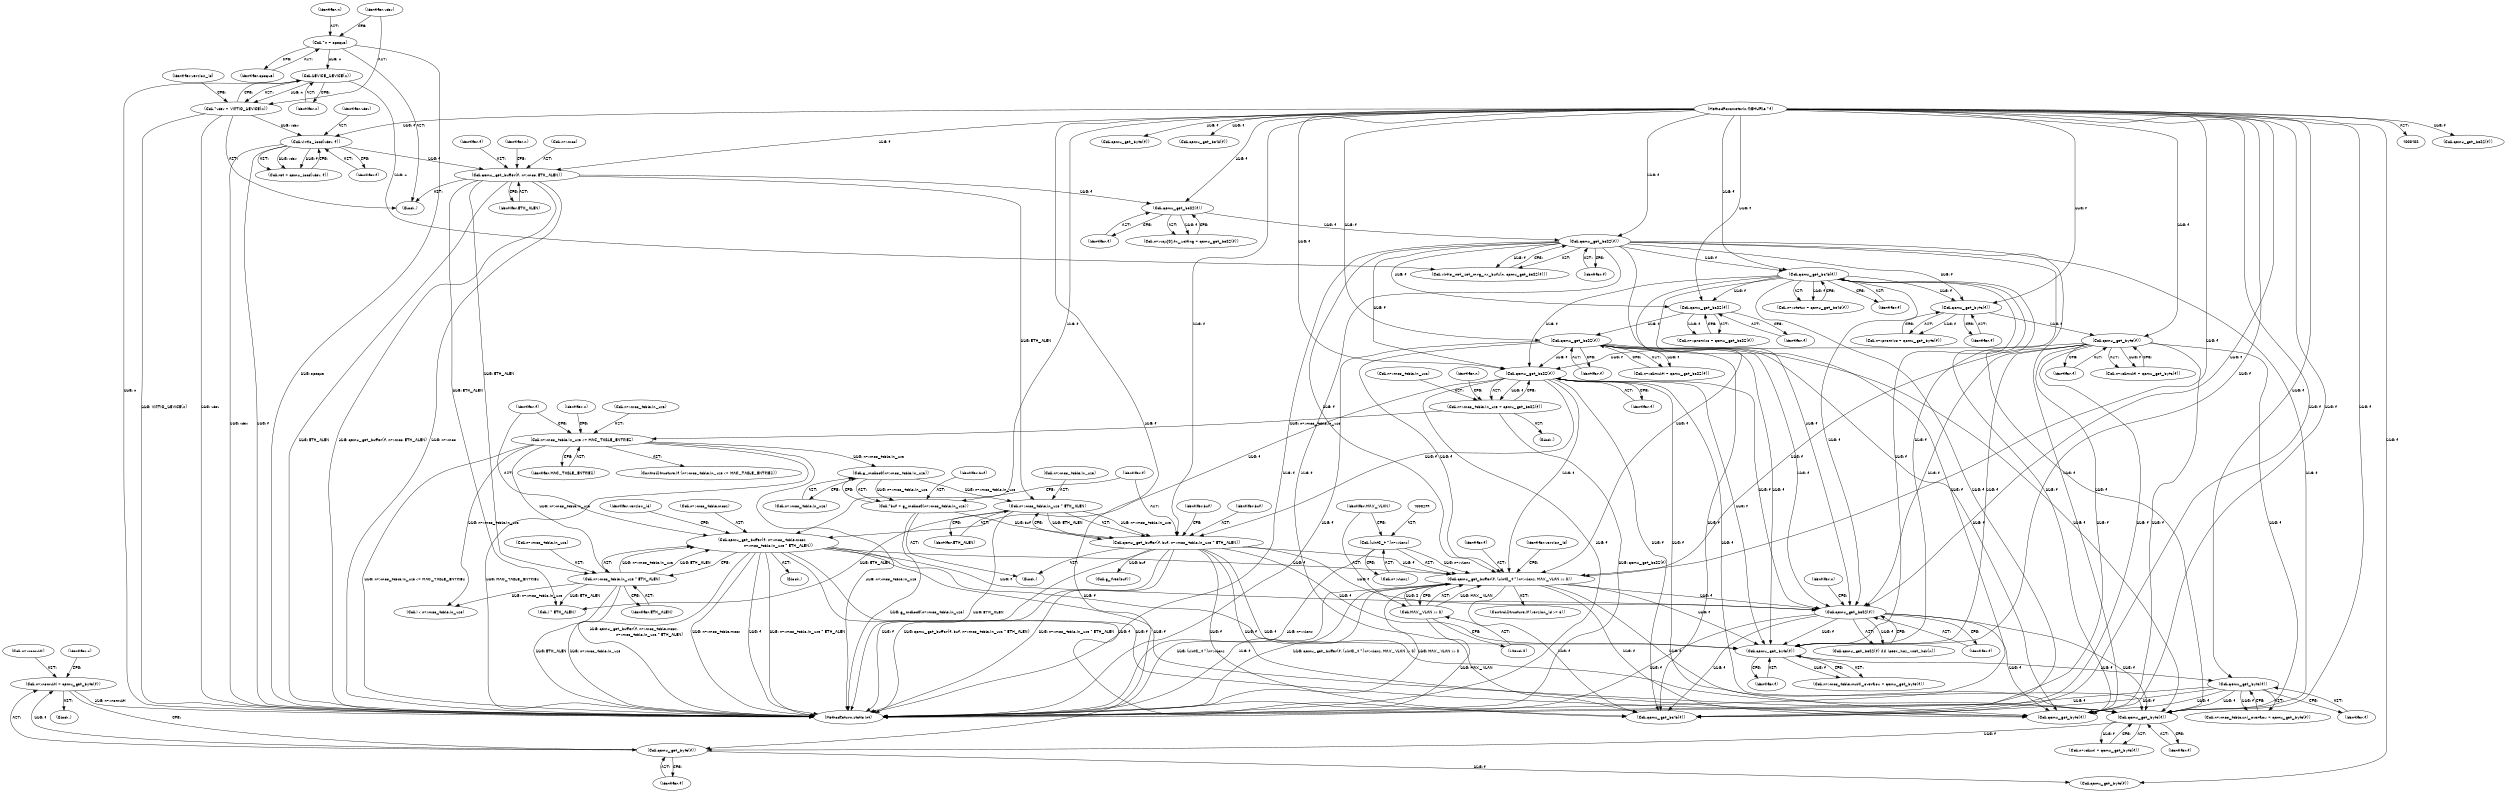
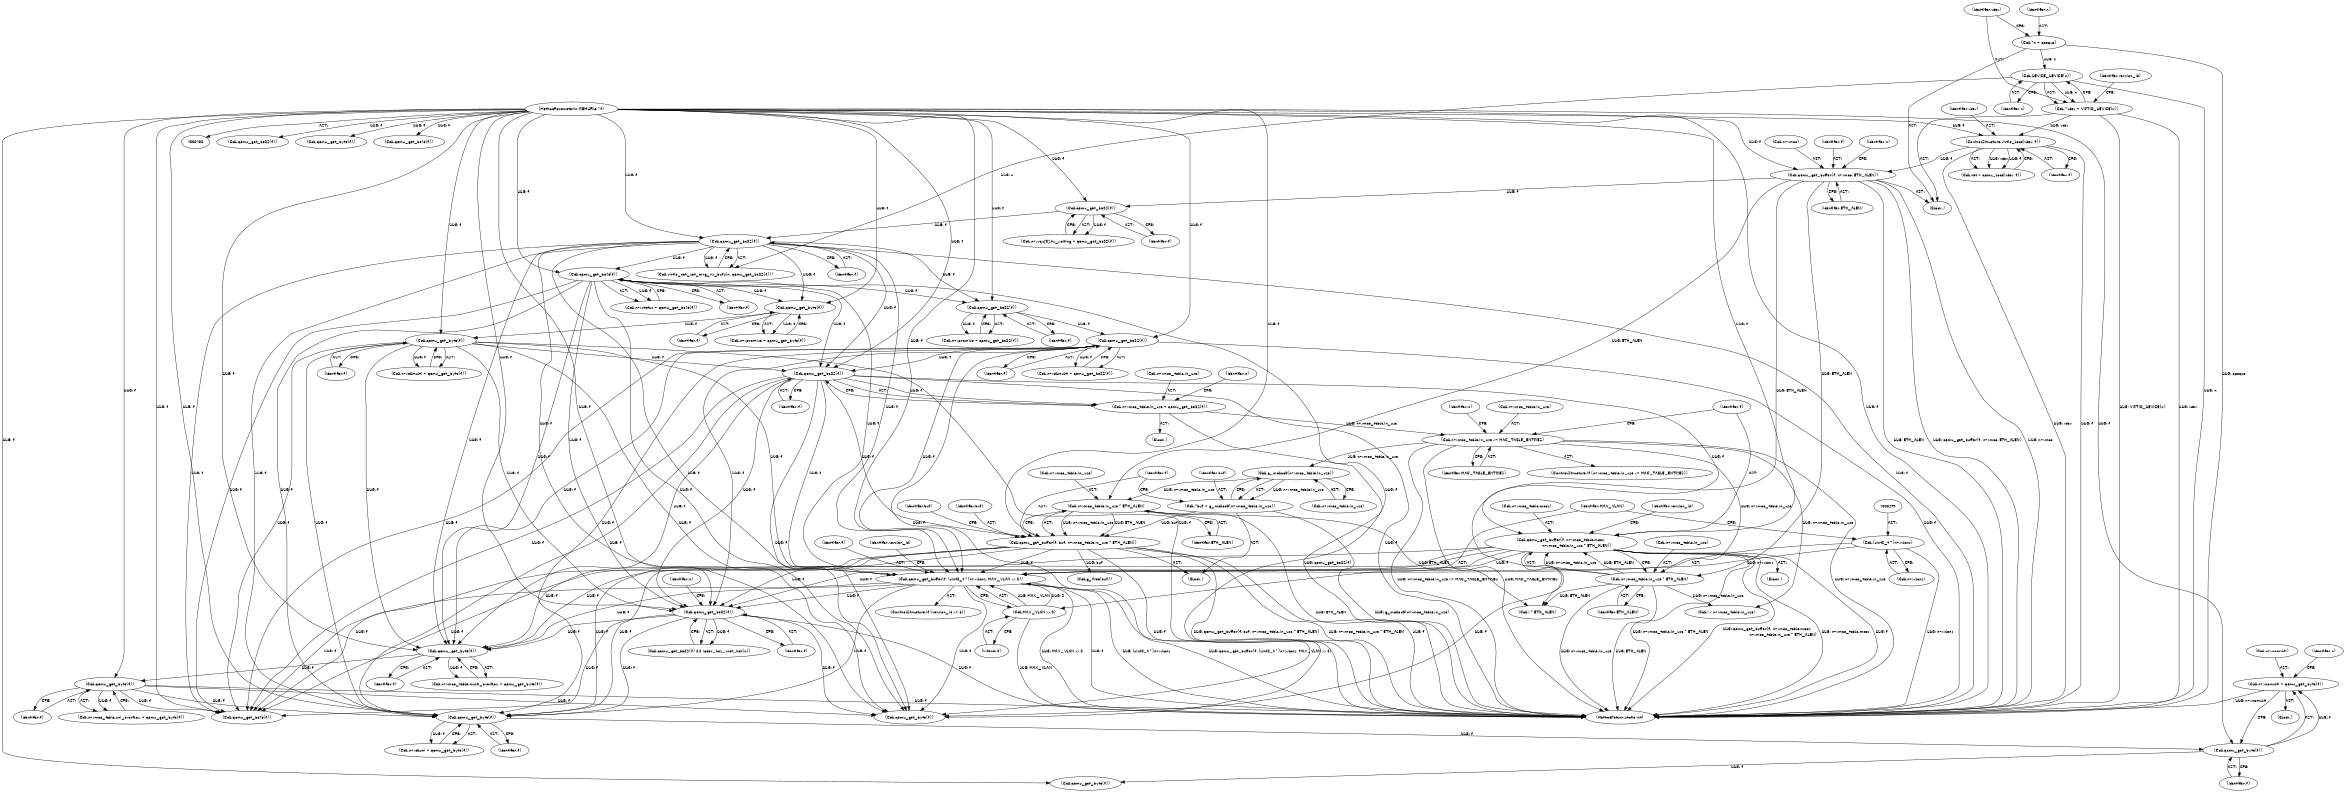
(257, 76) -> none
none -> (1615, 120)
(316, 142) -> (2003, 142)
